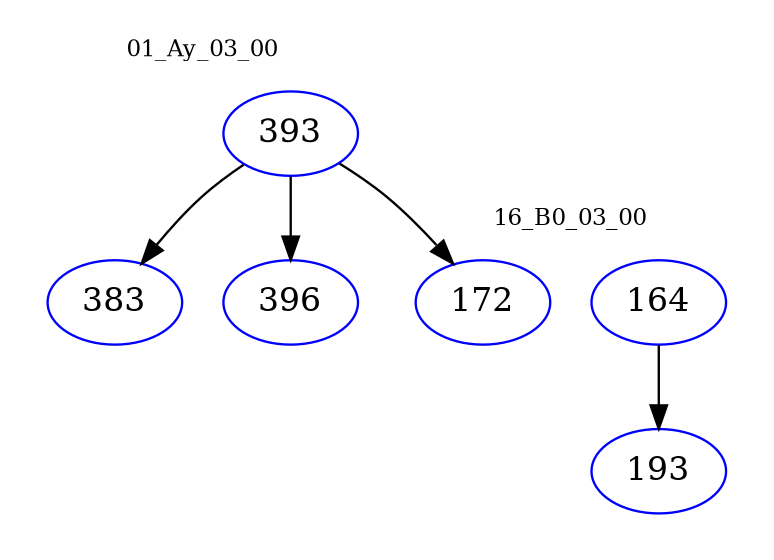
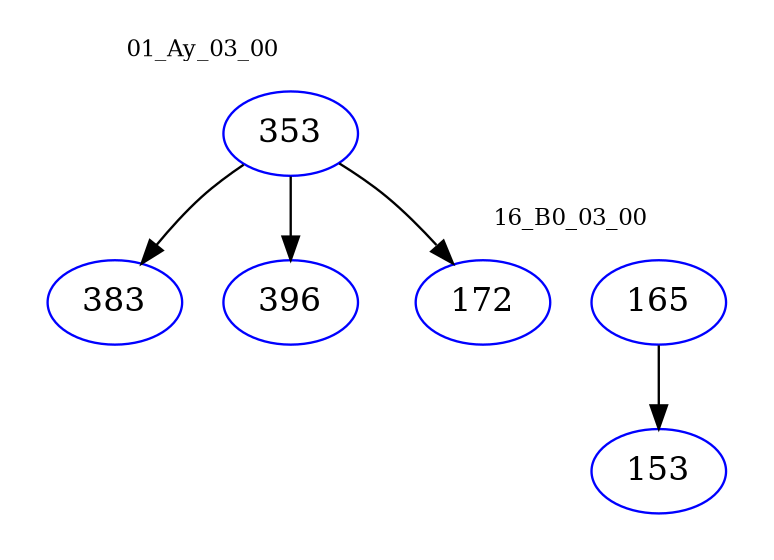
(291, 134) -> (291, 134)
(659, 302) -> (659, 302)
(659, 471) -> (659, 471)
